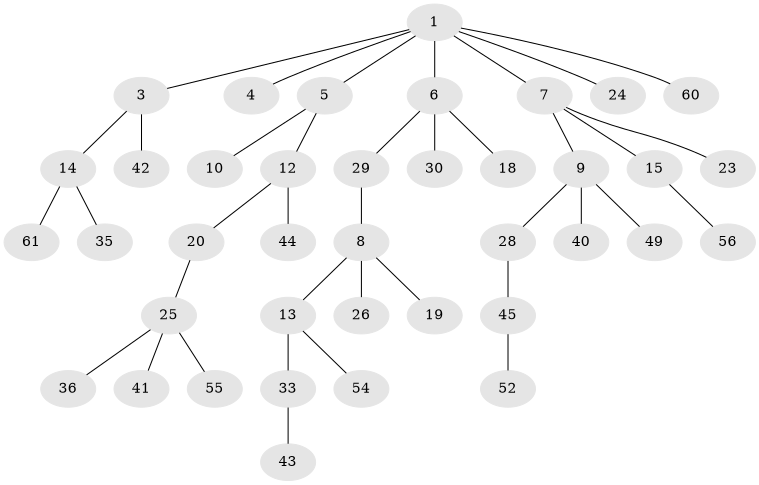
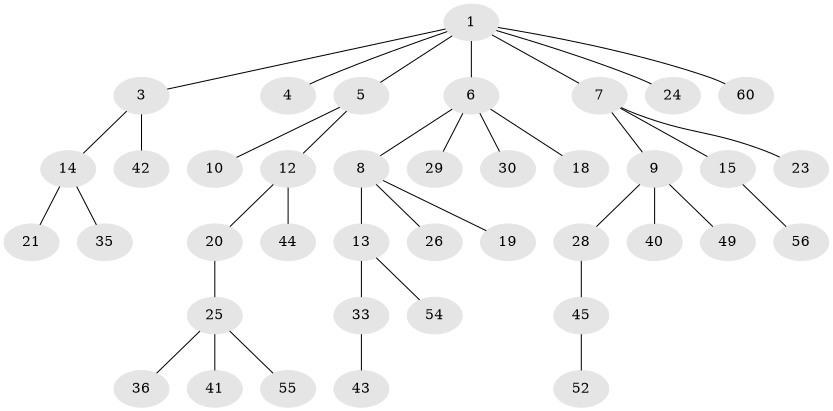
(361, 206) -> (416, 132)
(32, 242) -> (32, 242)
